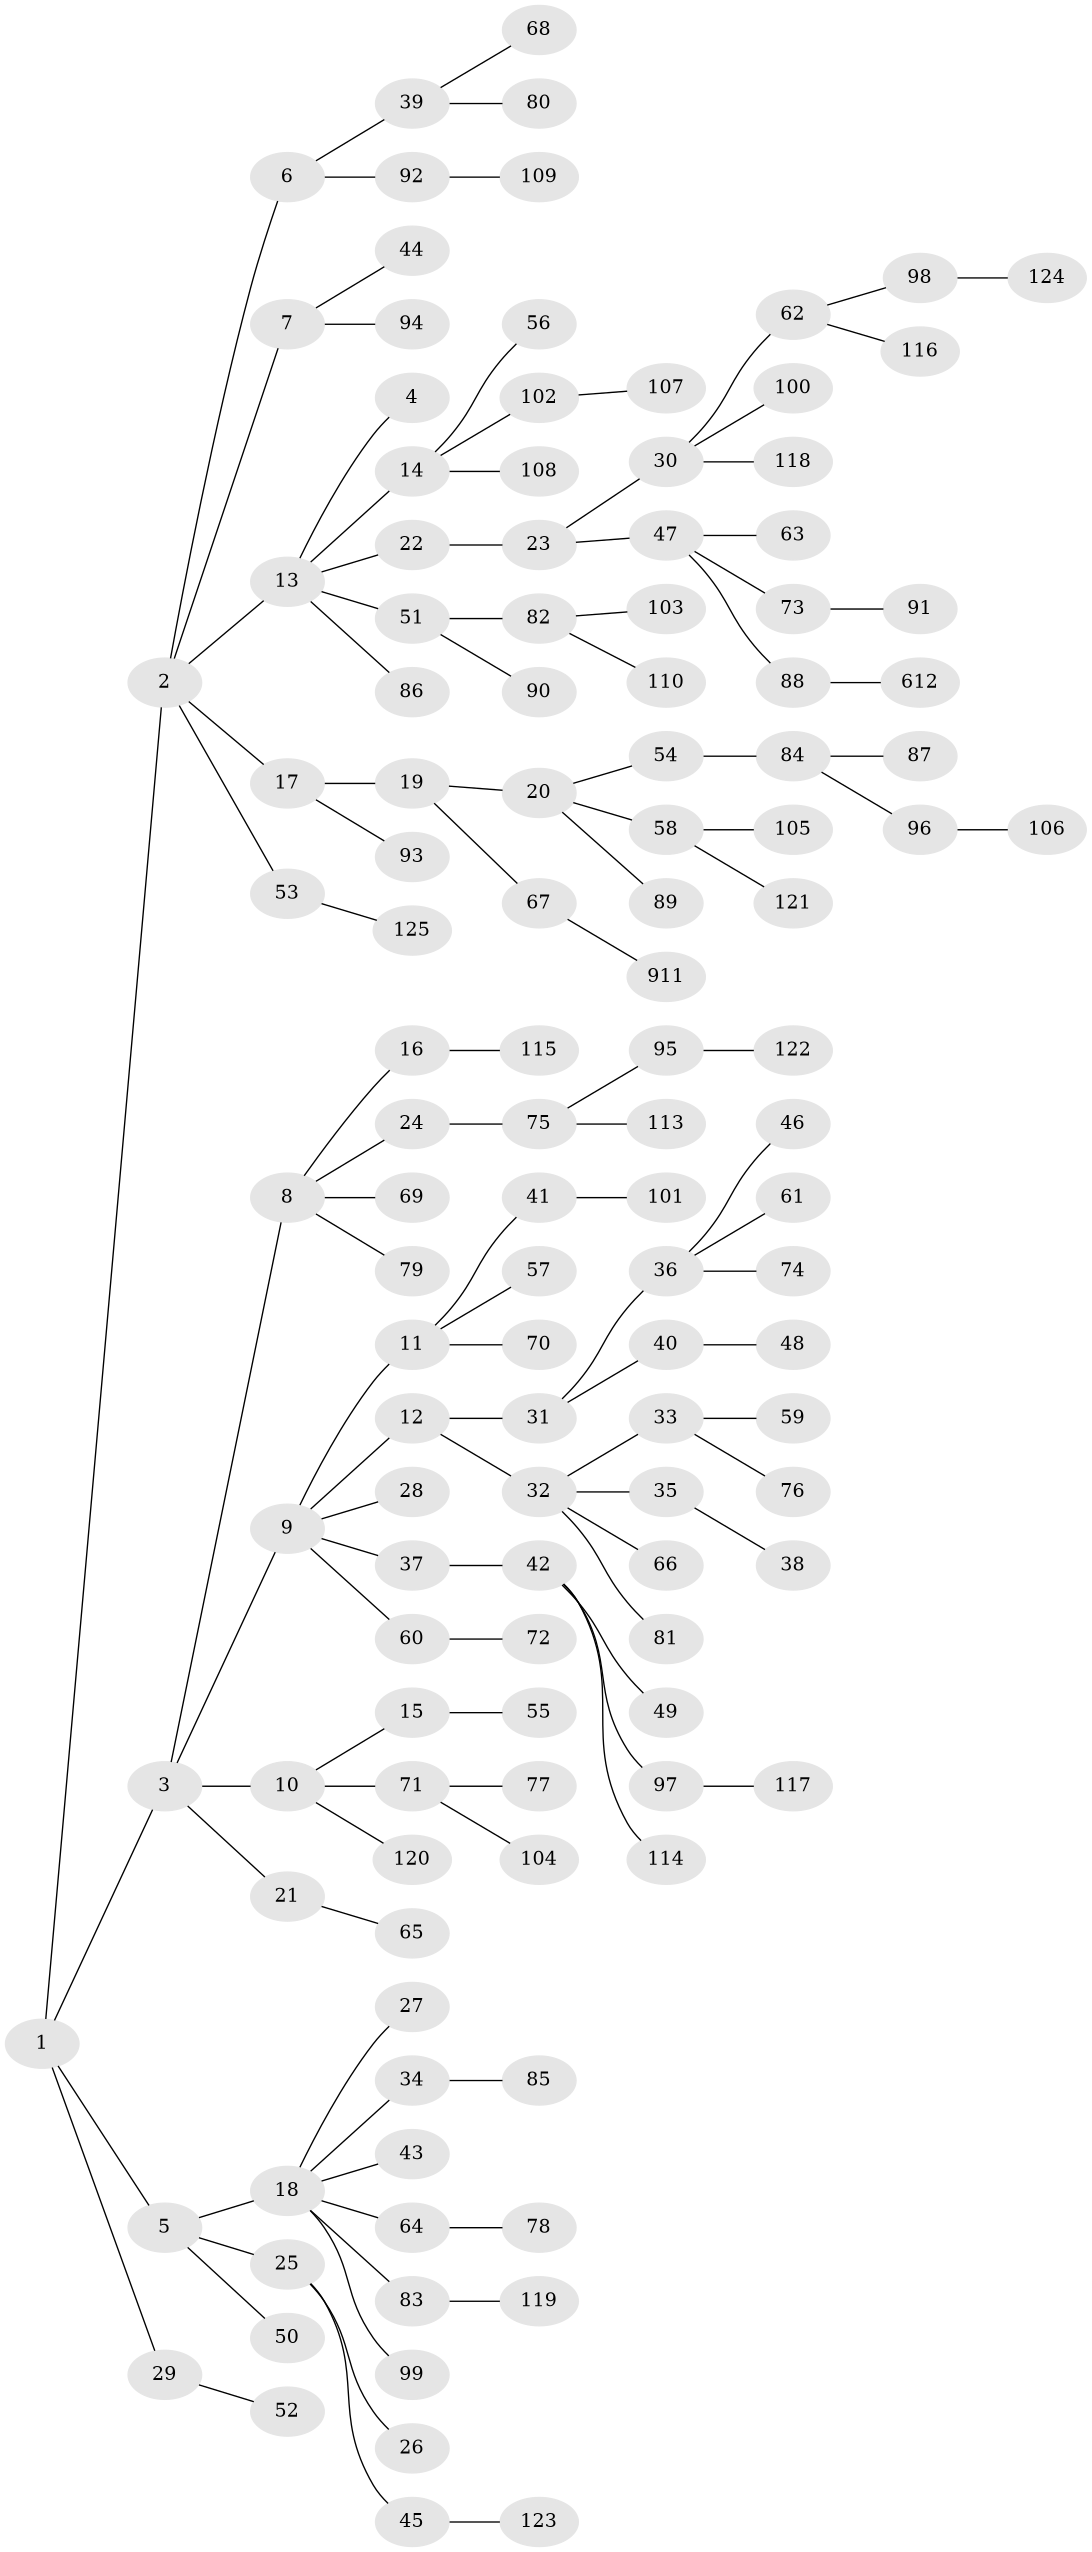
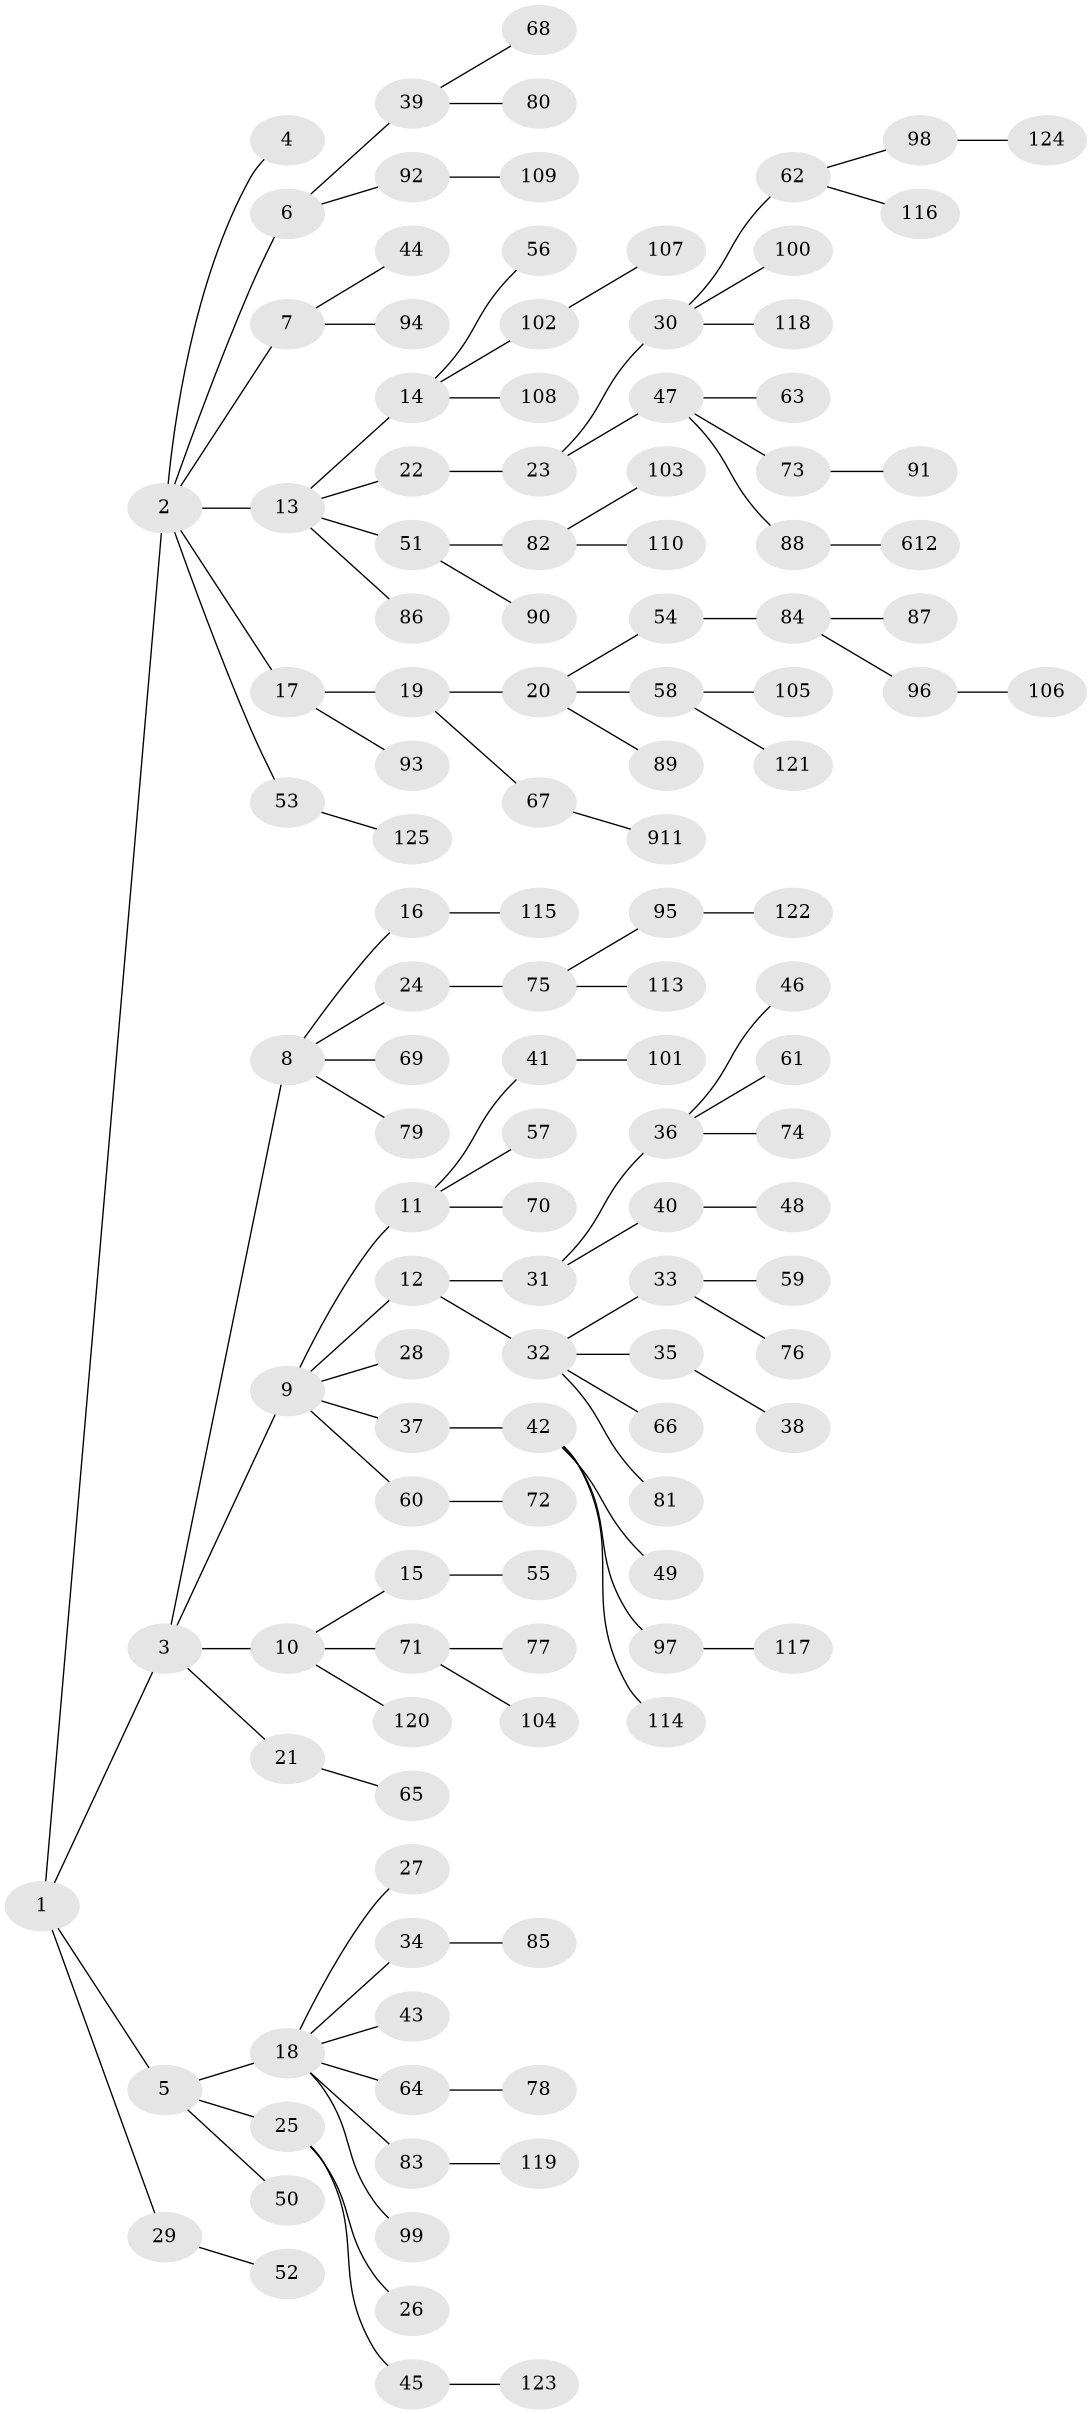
(340, 484) -> (198, 316)
